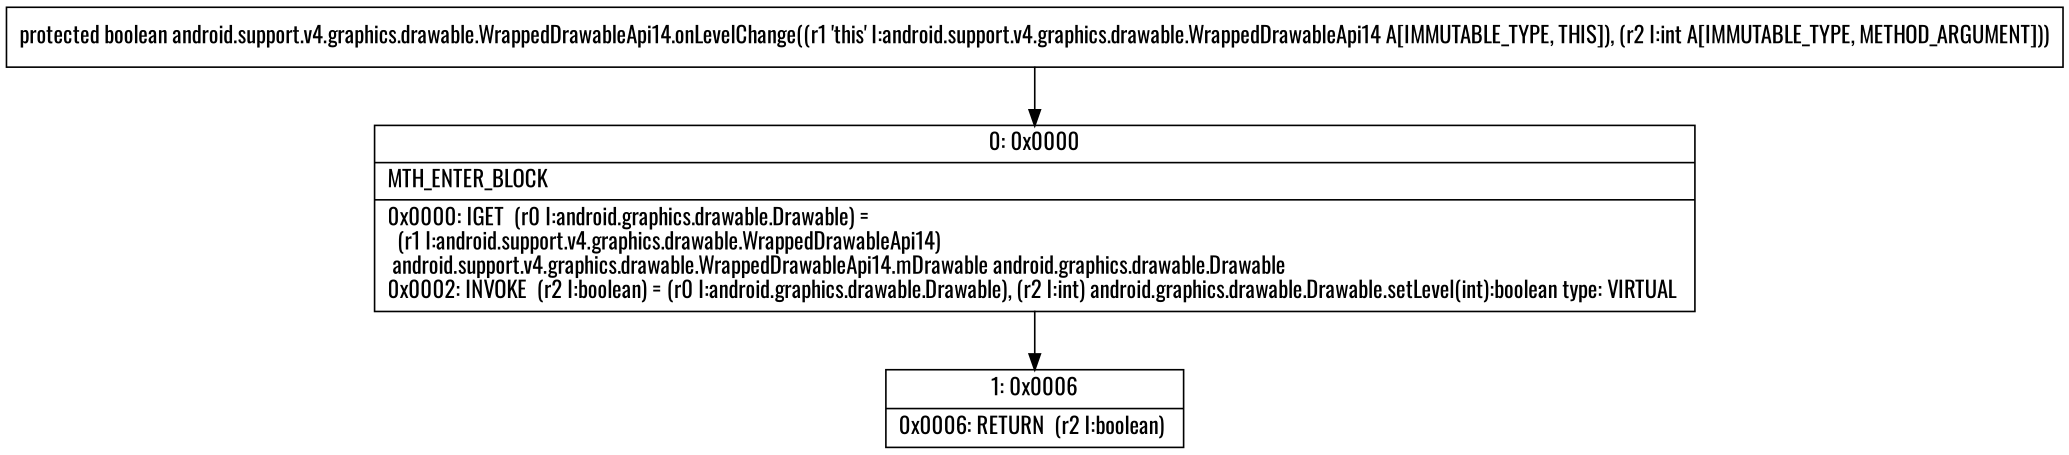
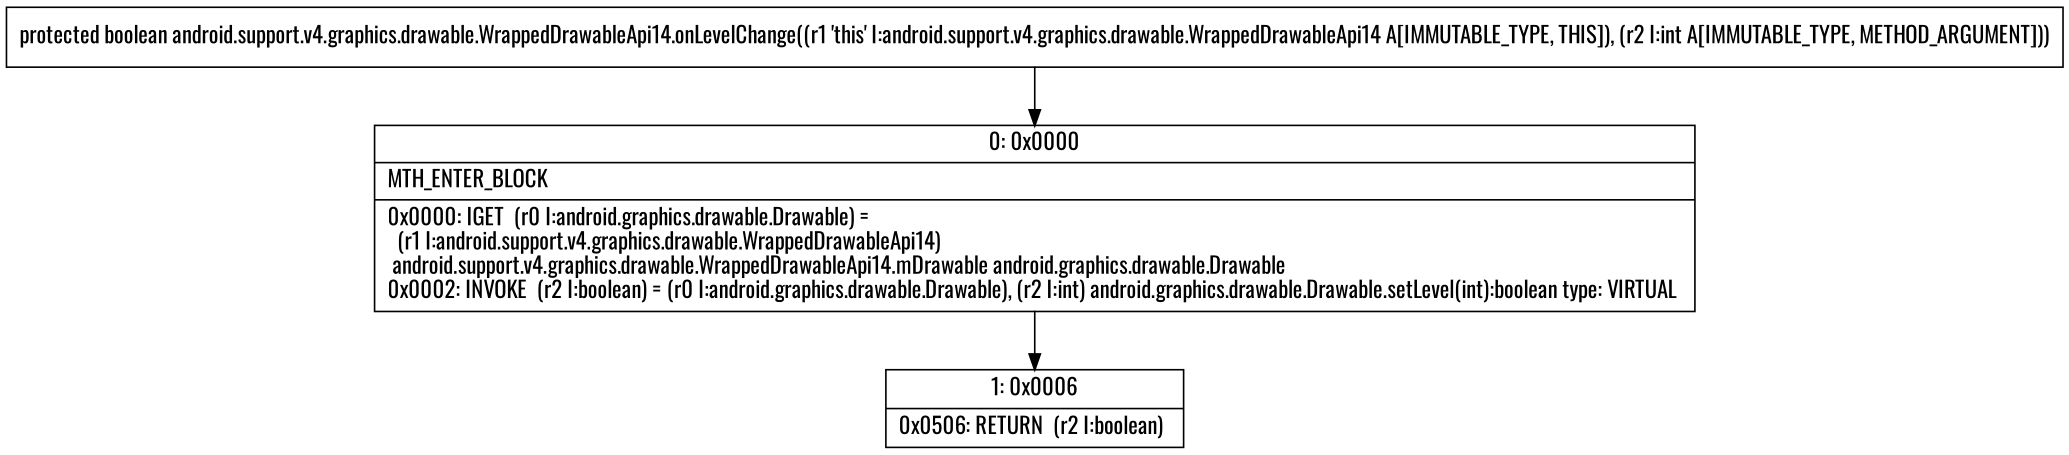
(1035, 427) -> (1034, 427)
